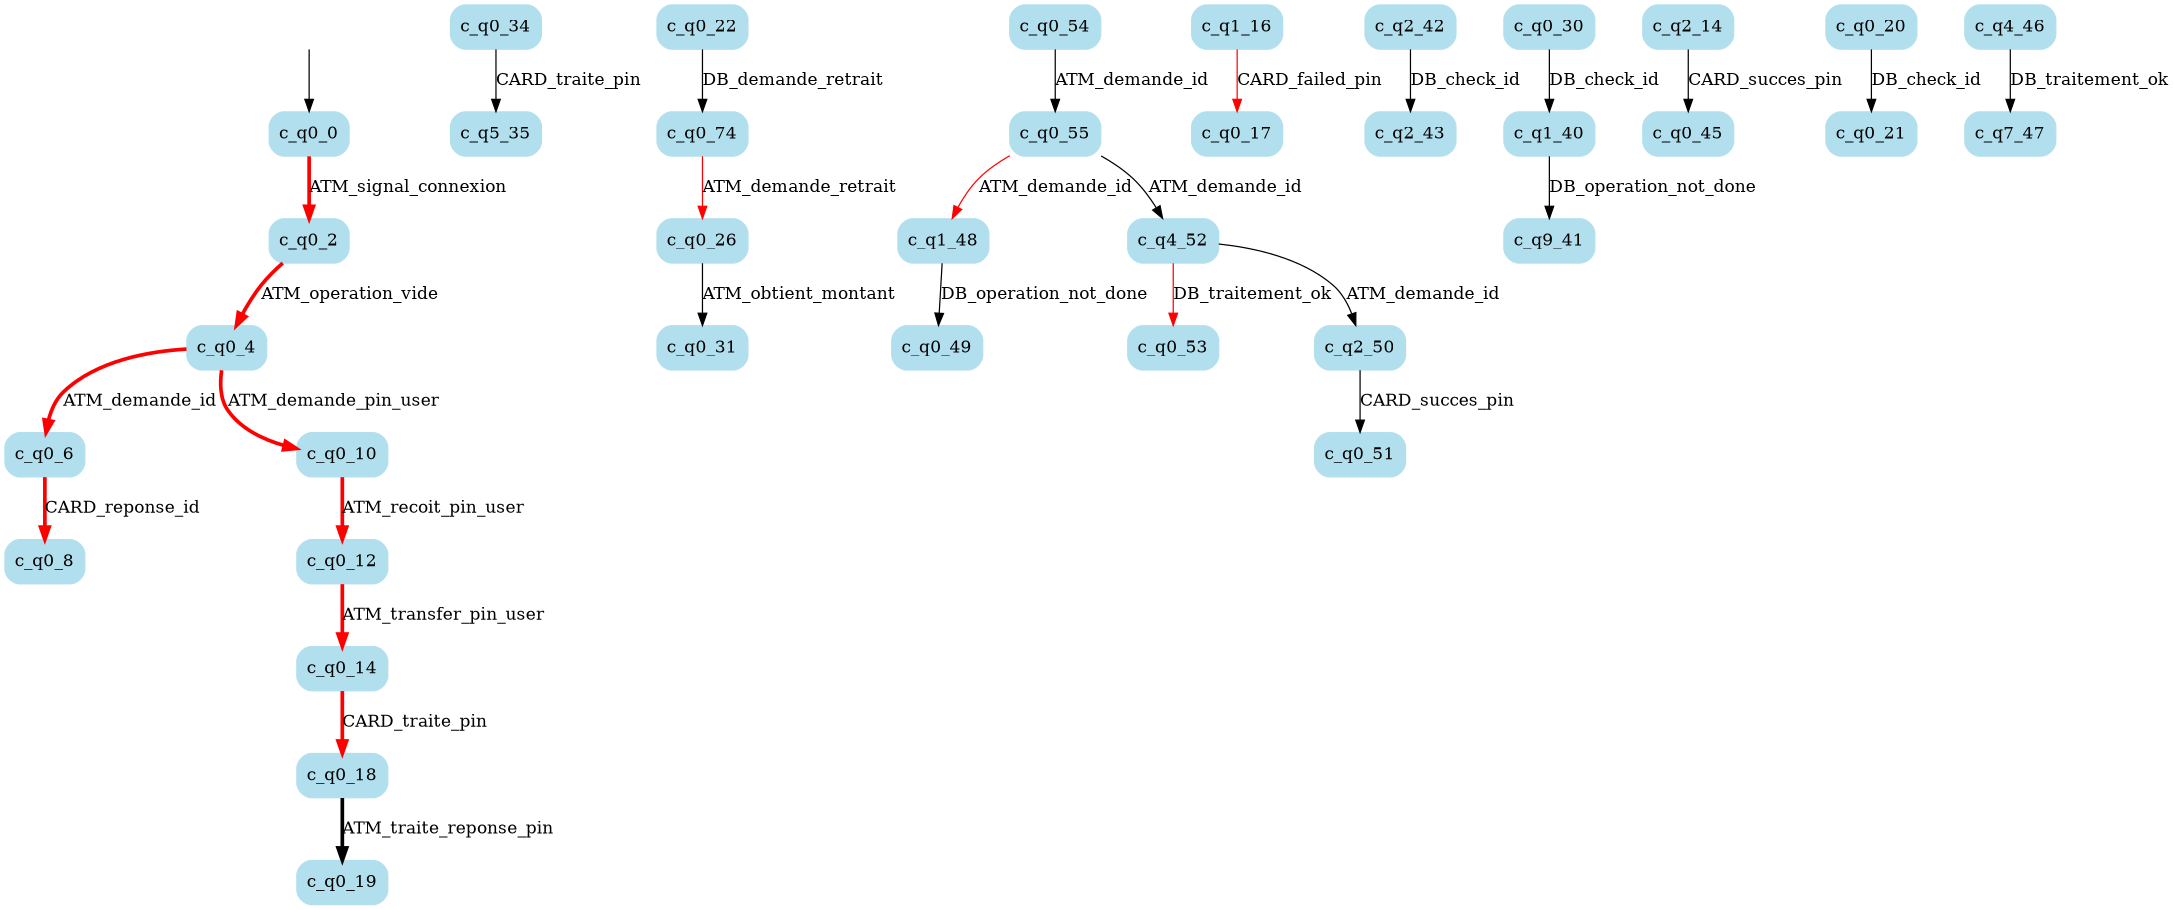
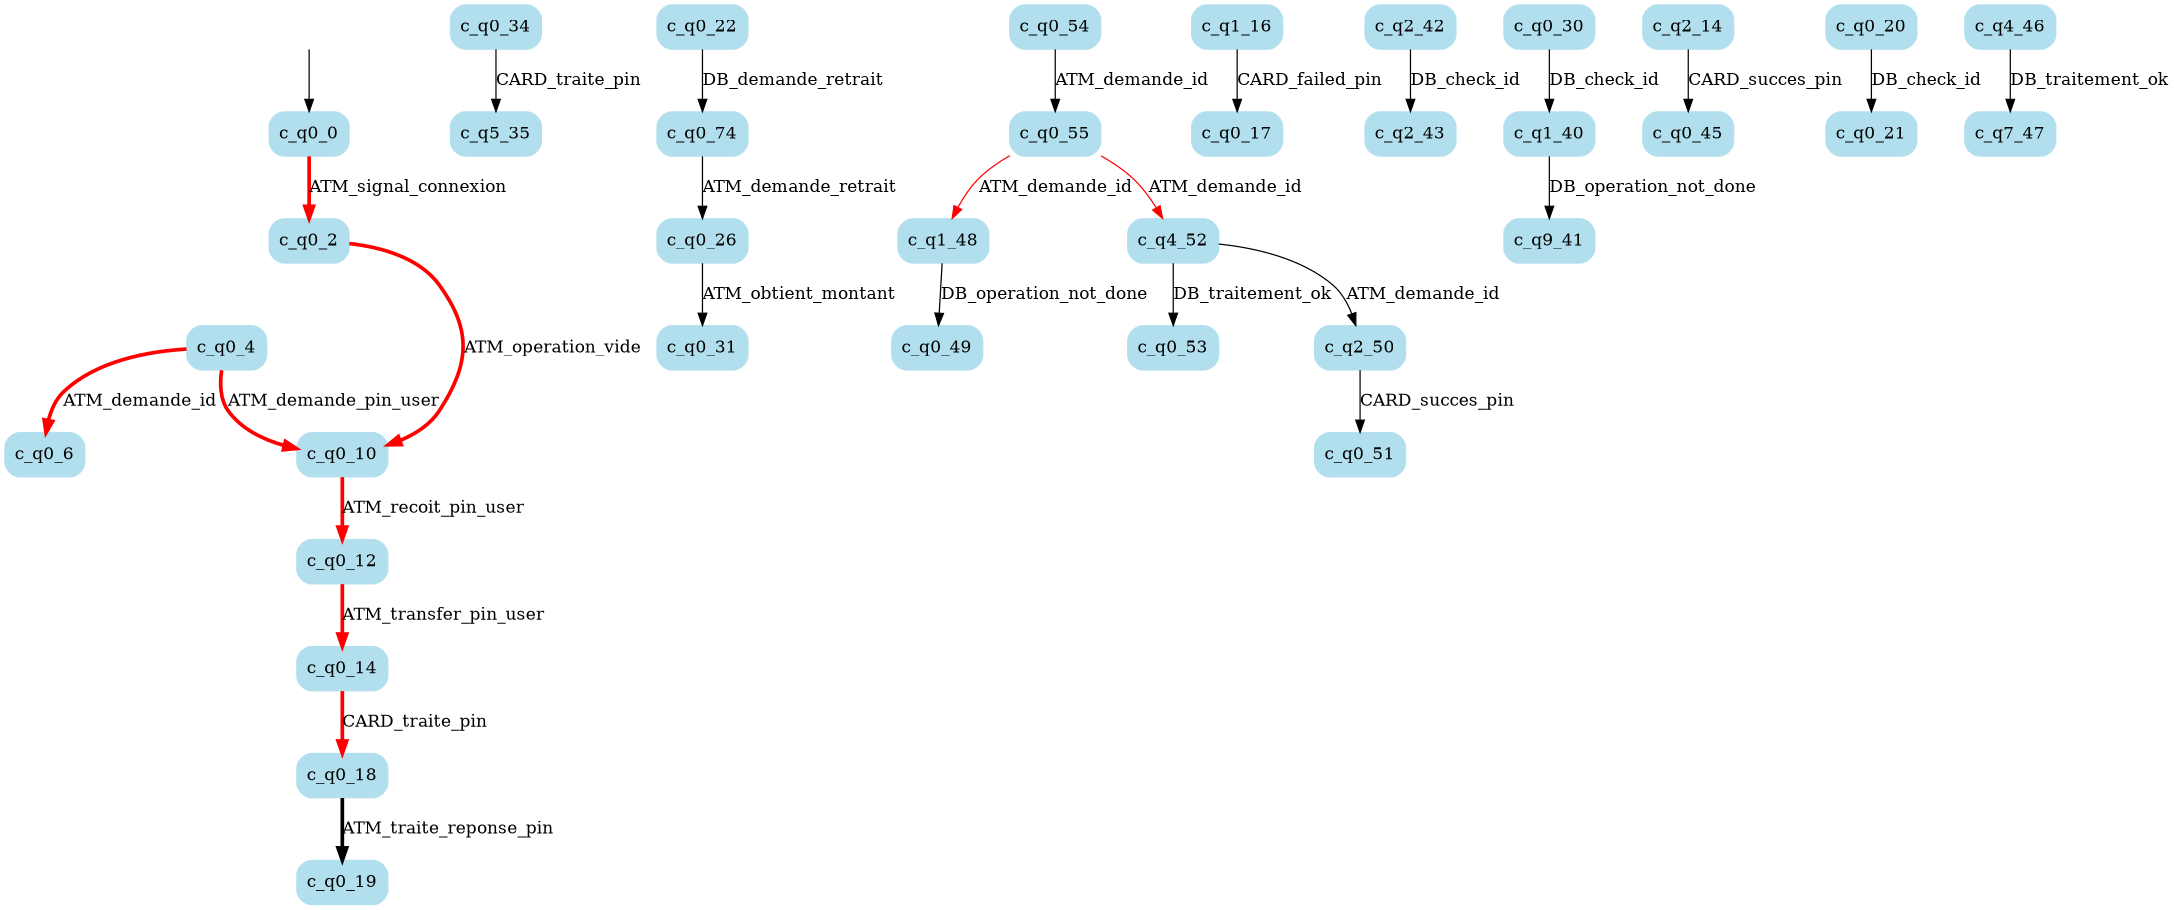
(1237, 74) -> (1237, 74)
(1132, 178) -> (1132, 178)
(702, 181) -> (702, 181)
(260, 287) -> (459, 322)
(1173, 288) -> (1173, 288)
(45, 562) -> none
